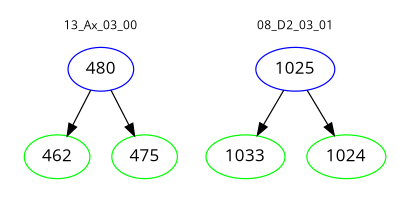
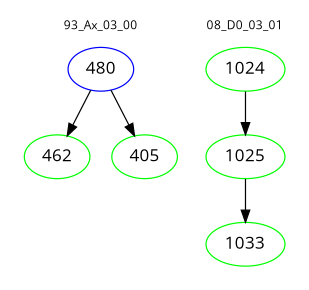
(101, 26) -> (101, 26)
(296, 26) -> (245, 26)
(295, 69) -> (245, 157)
(318, 108) -> (245, 107)
(145, 157) -> (145, 157)
